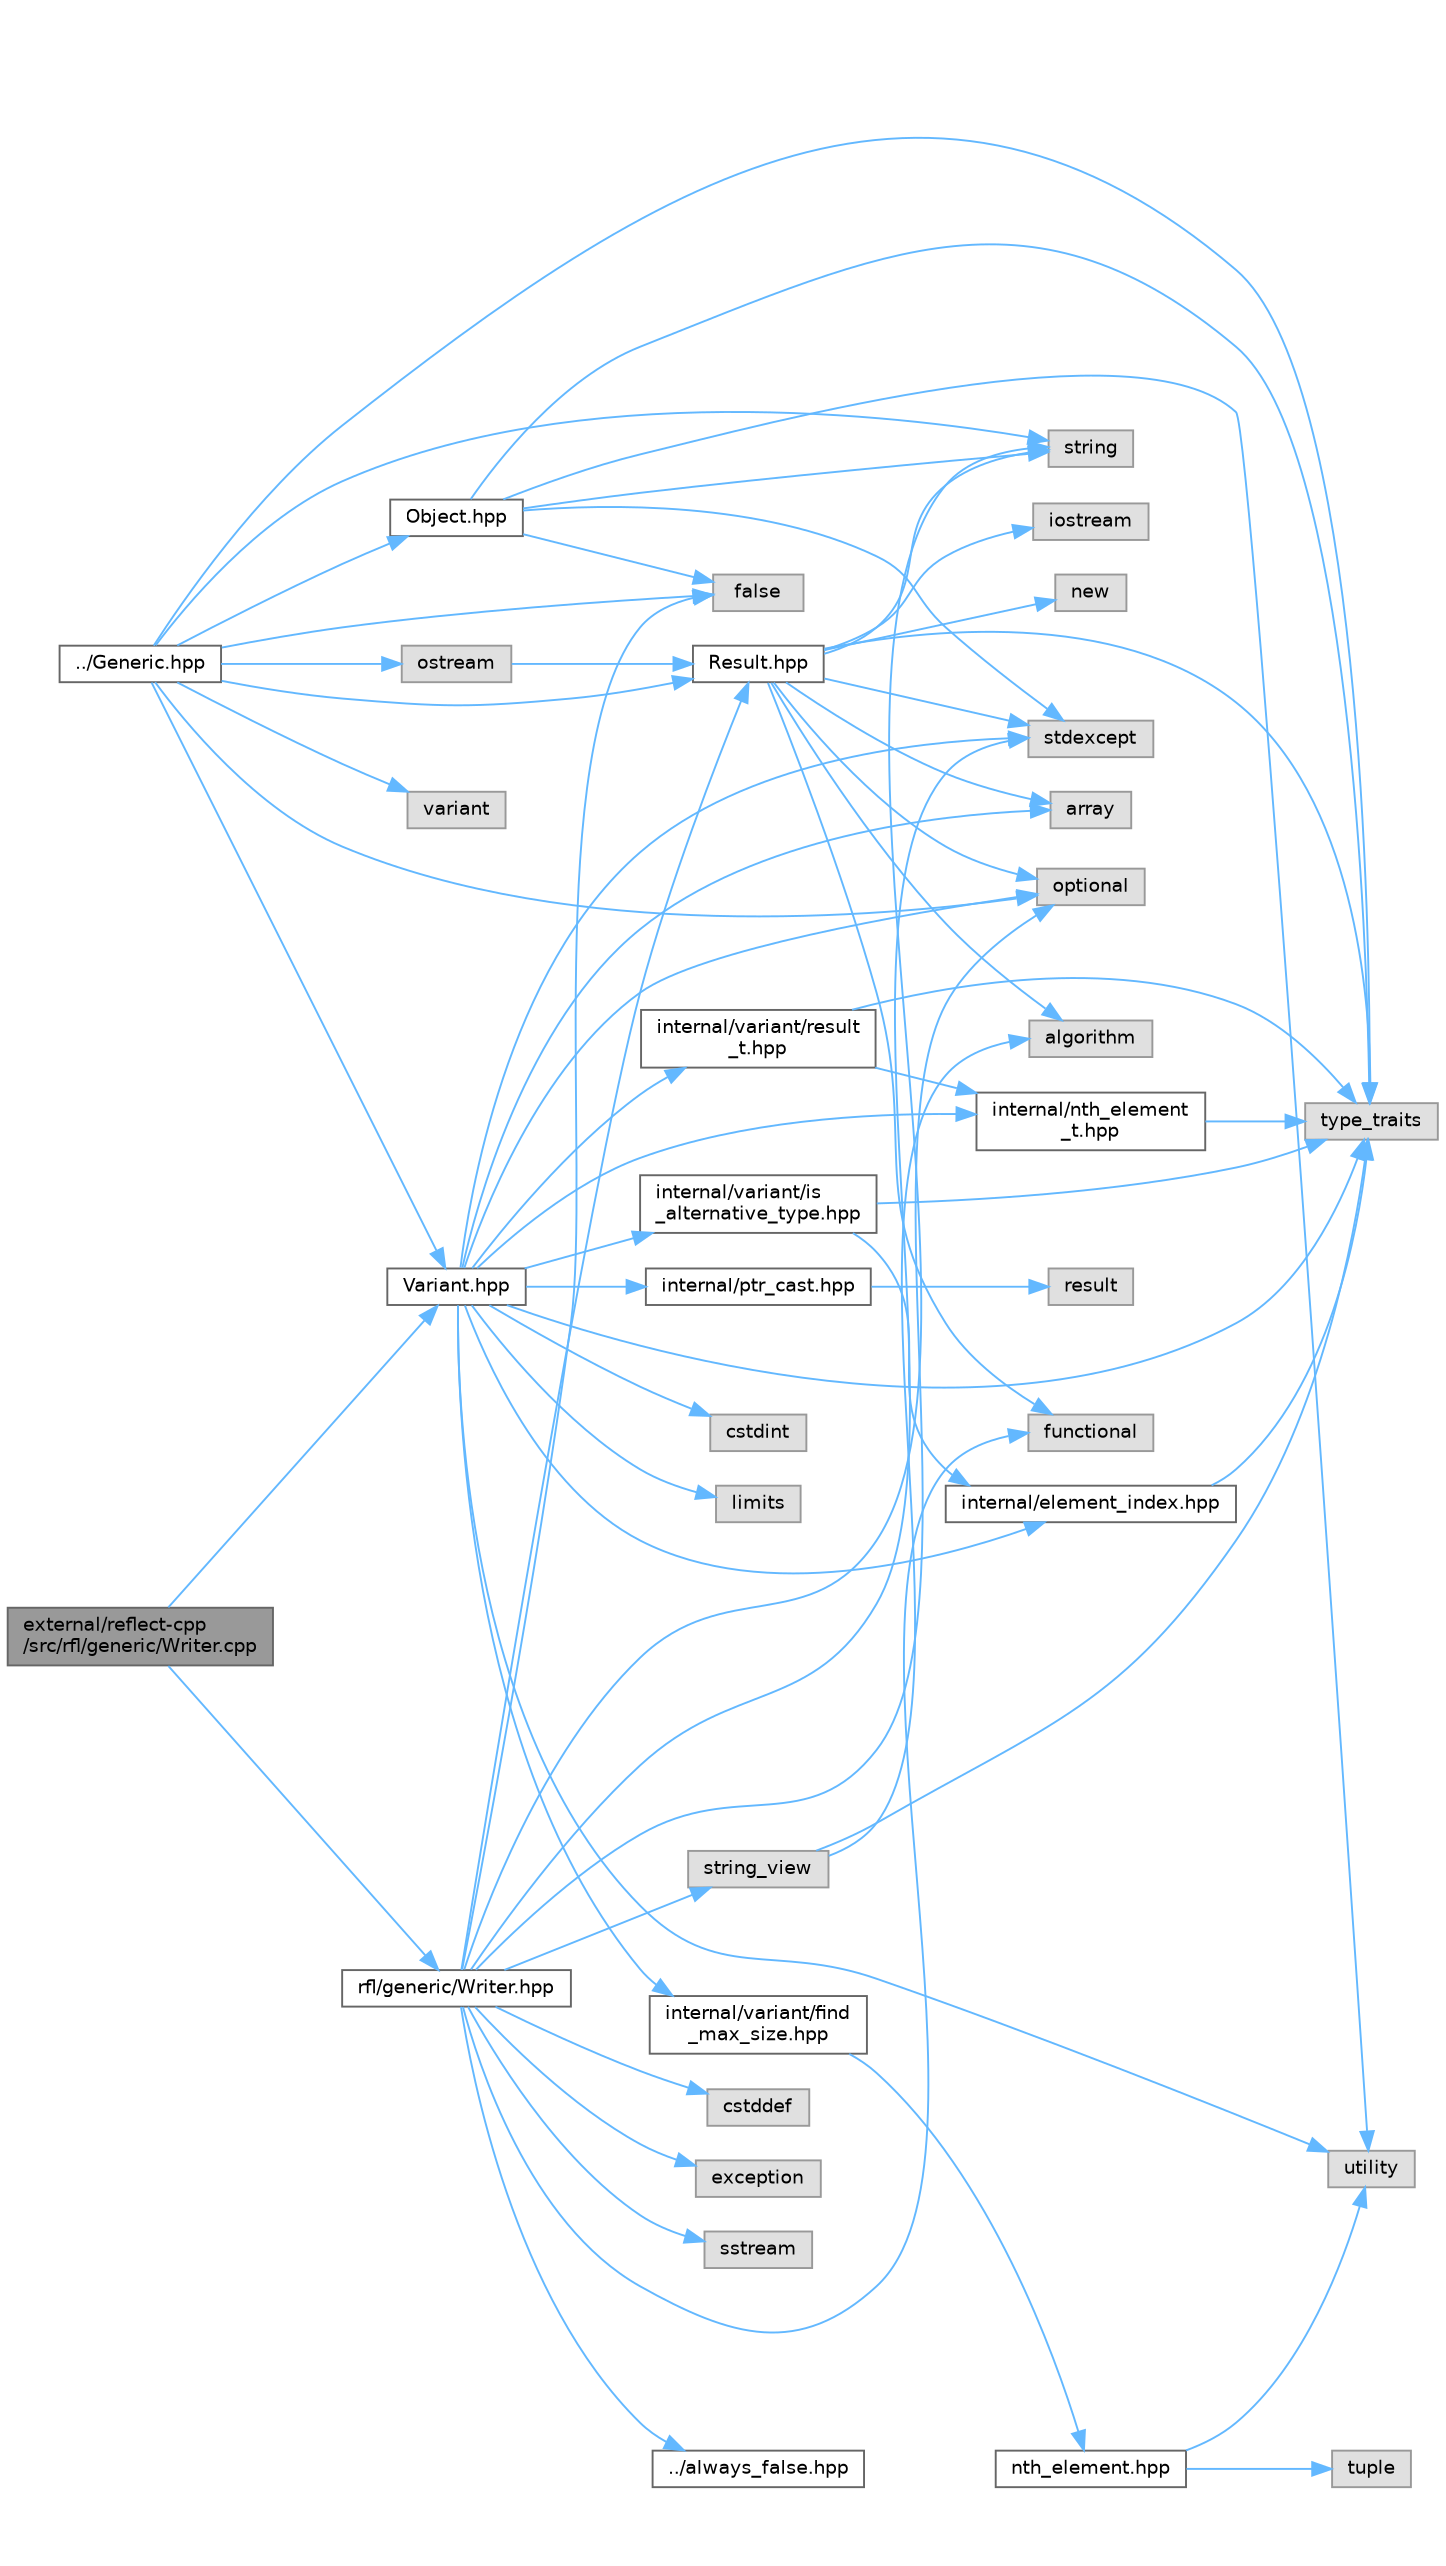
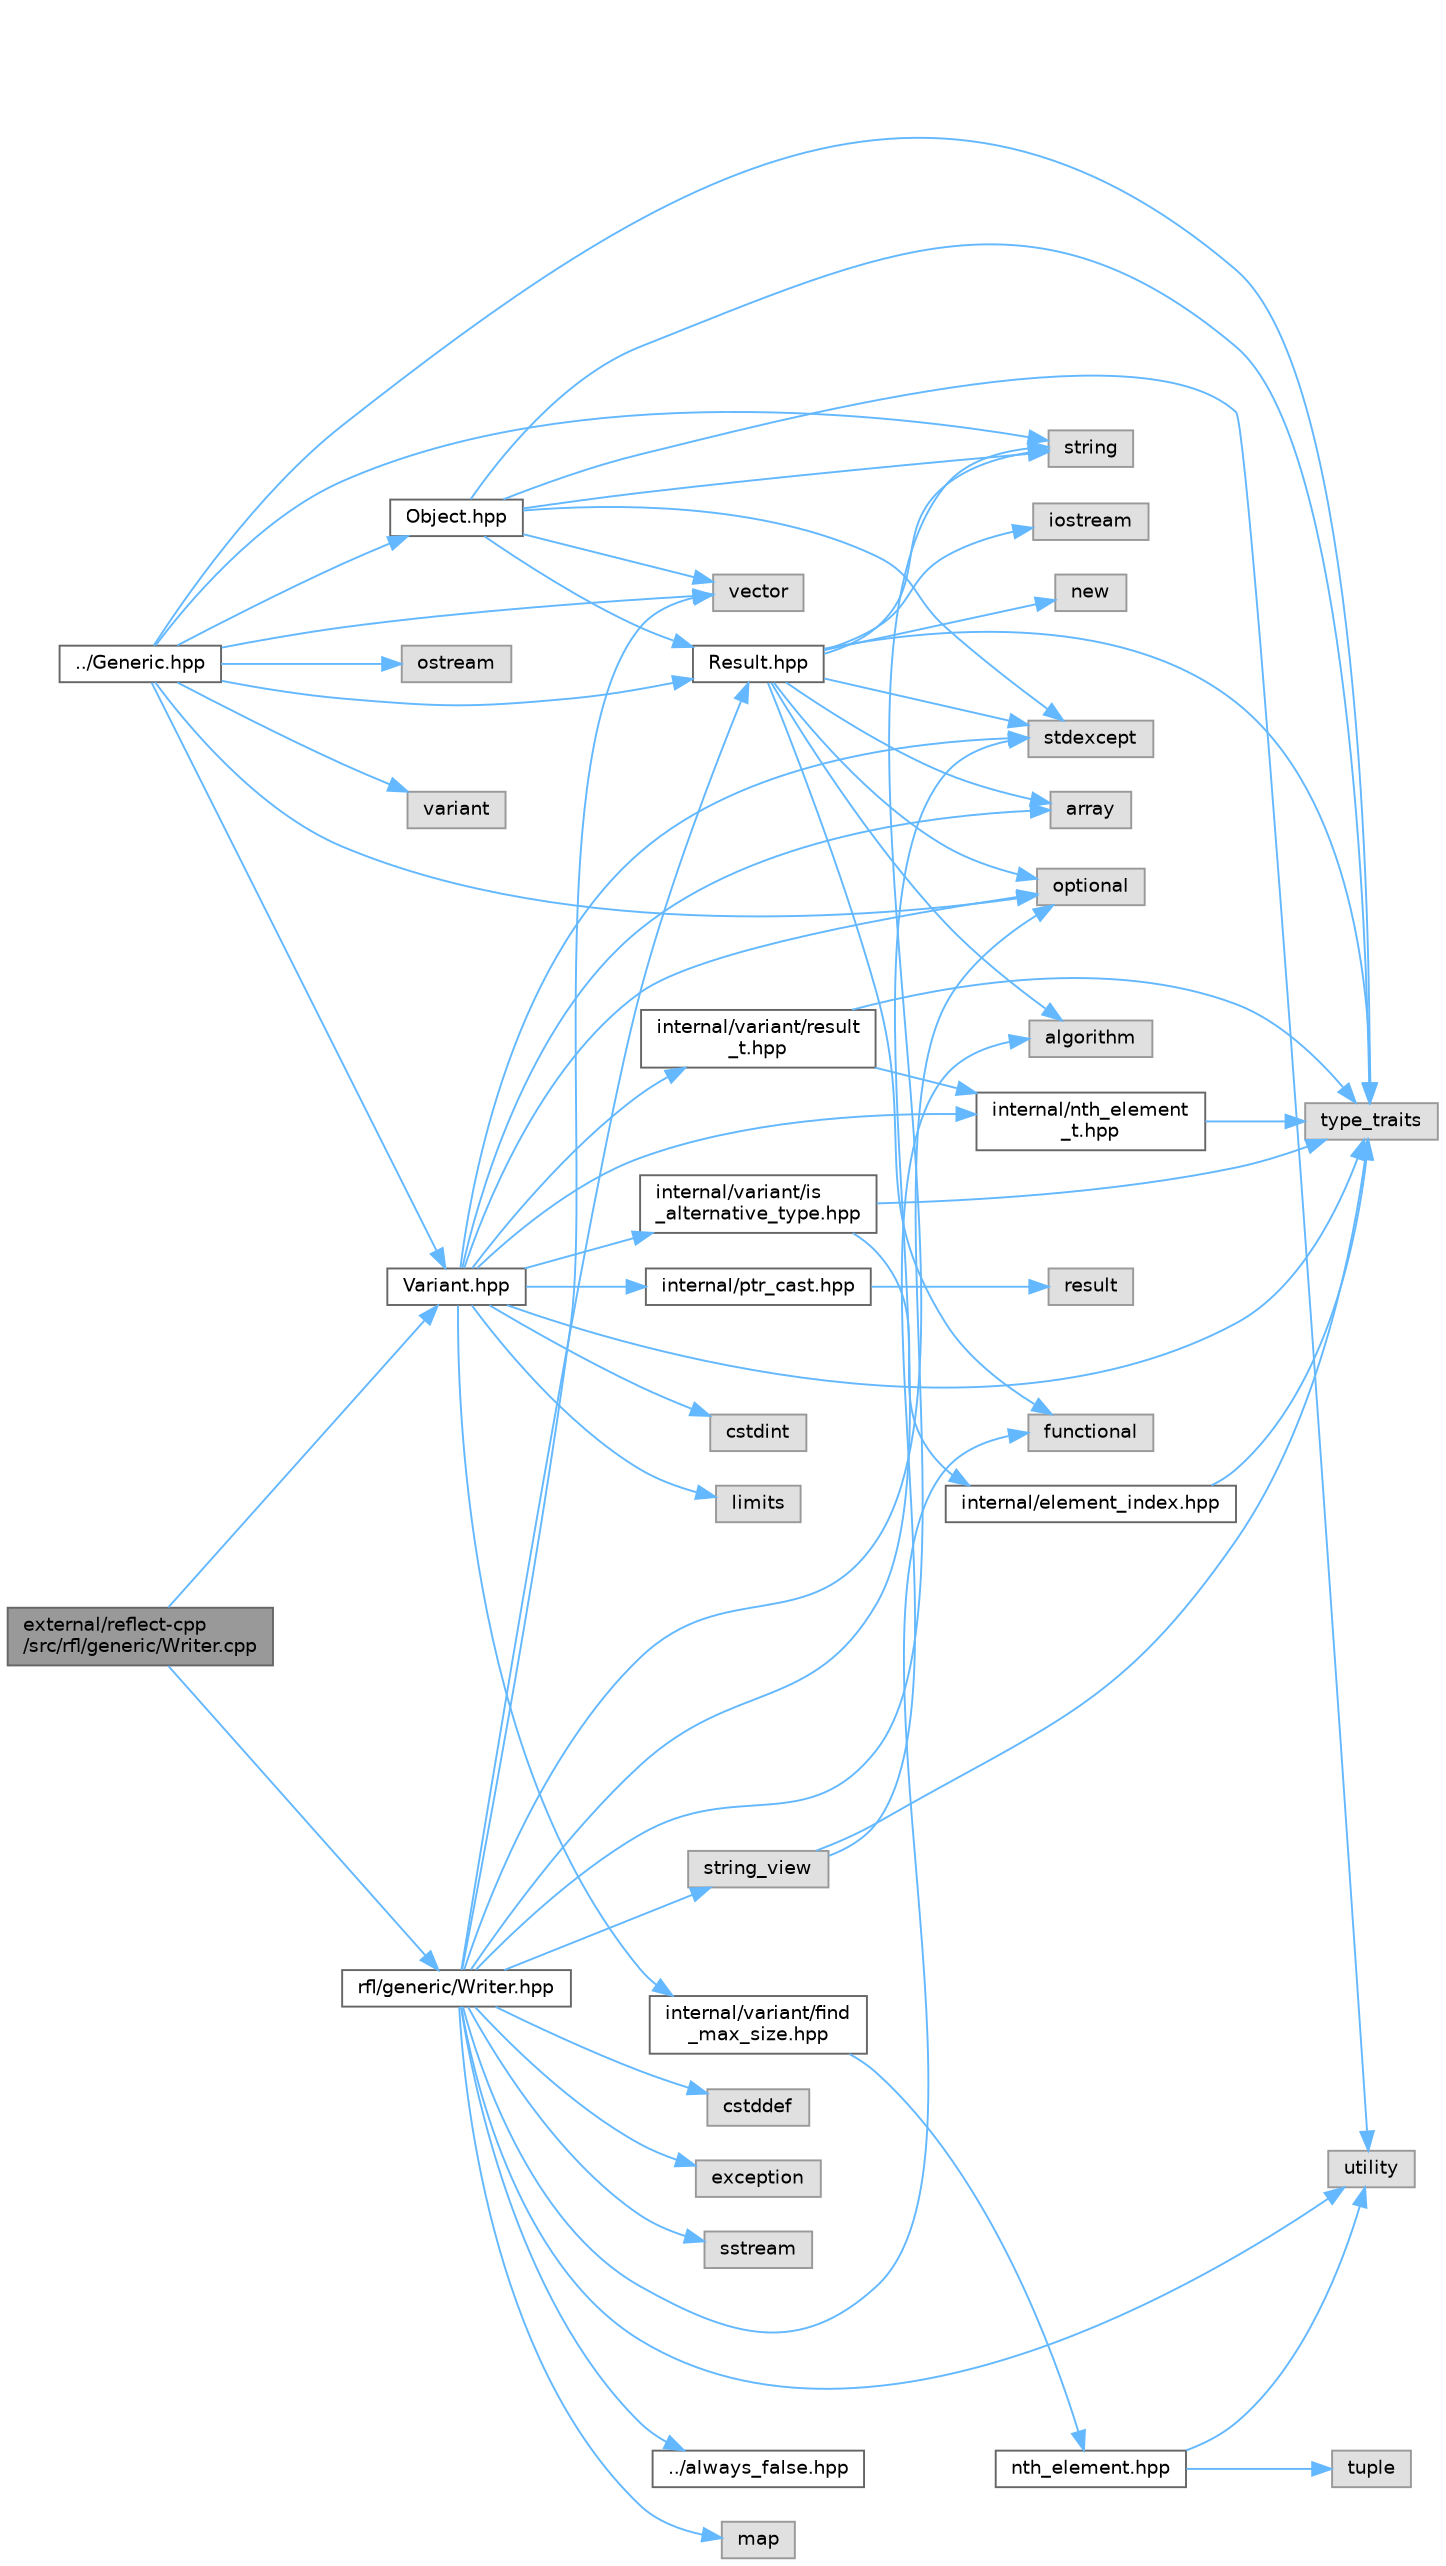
(758, 593) -> (758, 593)
(592, 664) -> (571, 591)
(685, 1558) -> none
(669, 1930) -> (807, 2386)
none -> (758, 2540)
